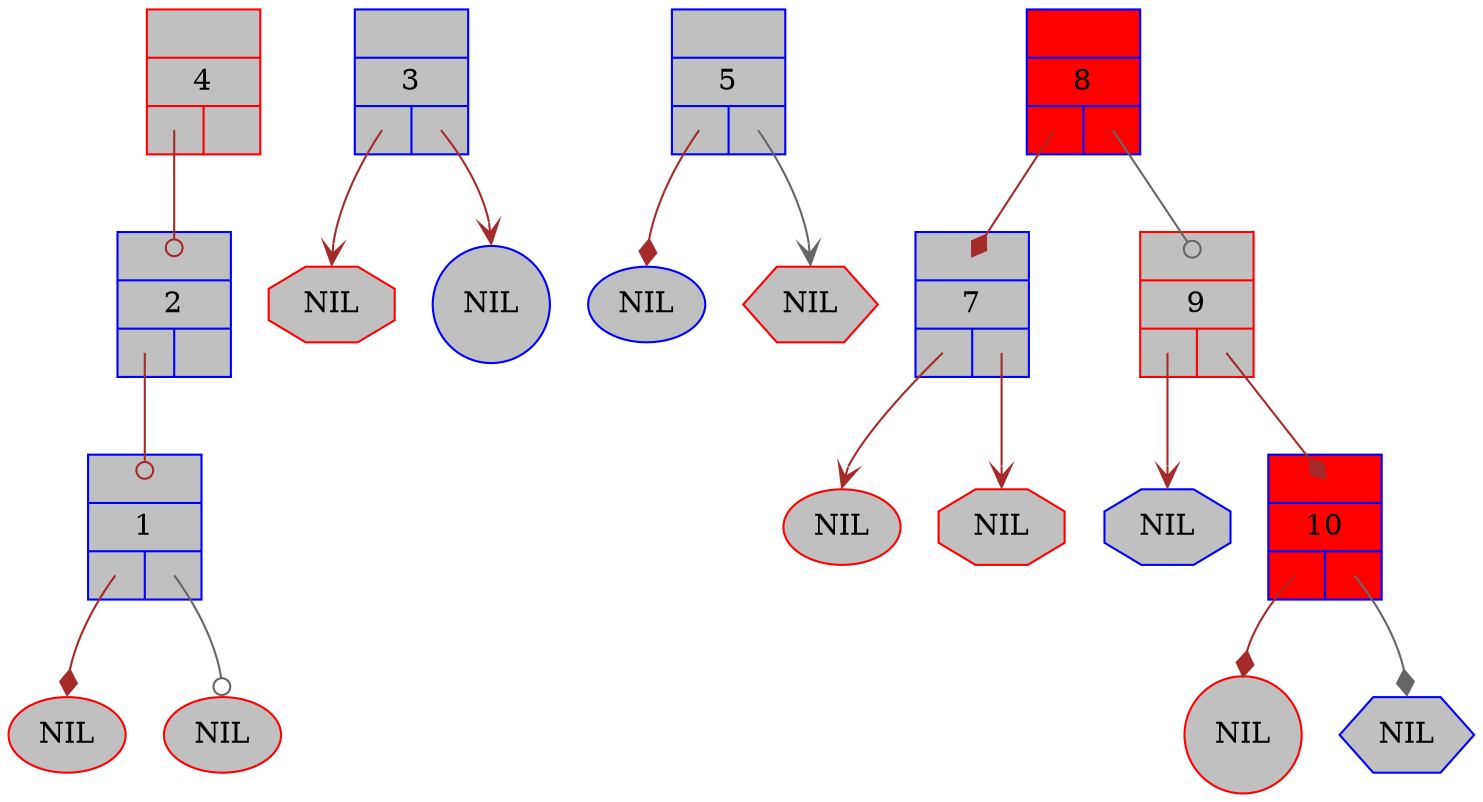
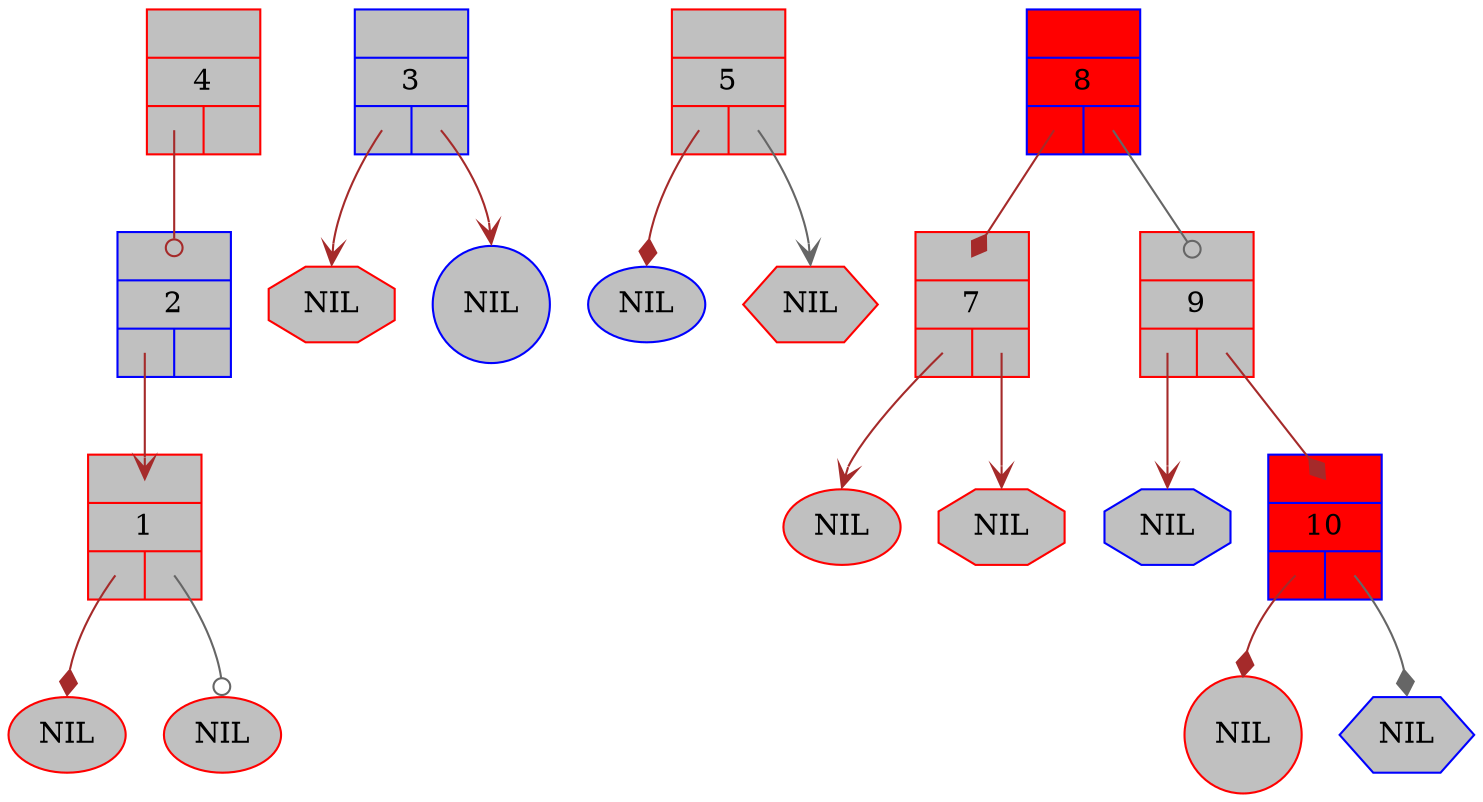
(729, 82) -> (729, 82)
(972, 304) -> (972, 304)
(145, 407) -> (145, 405)
(145, 527) -> (145, 527)
